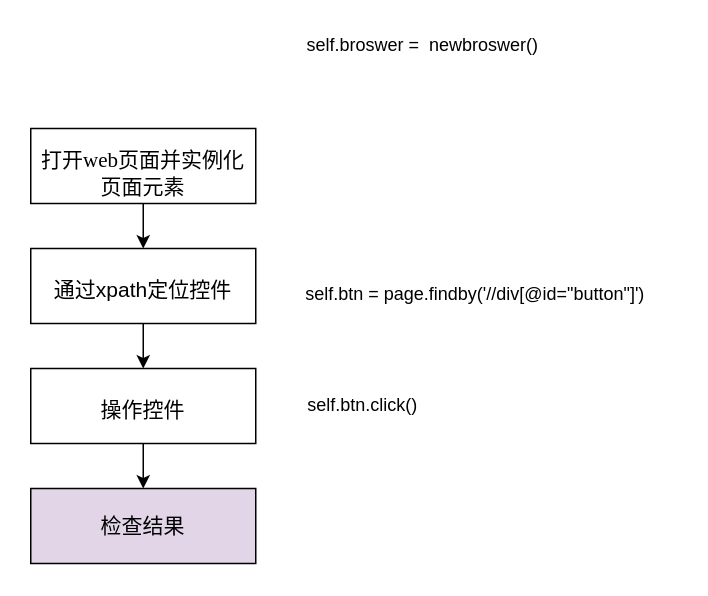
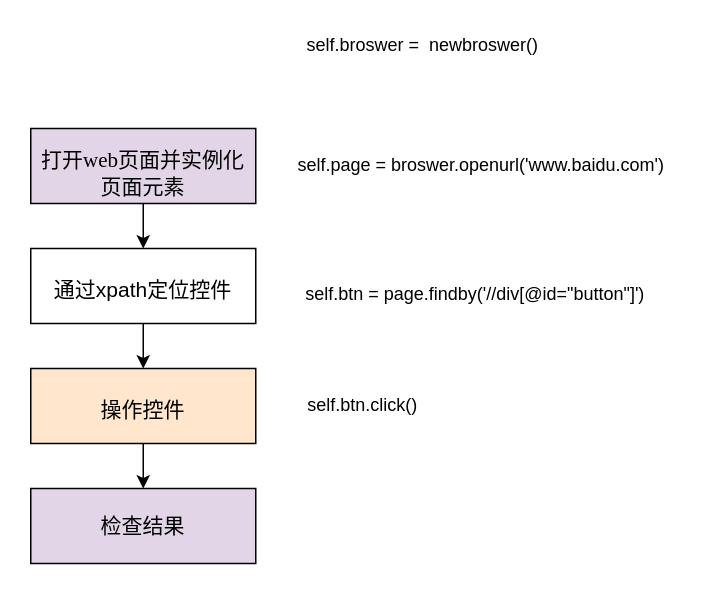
(143, 166) -> (143, 166)
none -> (481, 166)
(143, 406) -> (143, 406)
